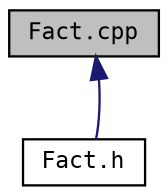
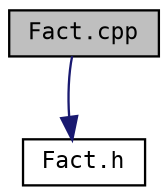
(99, 110) -> (69, 87)
